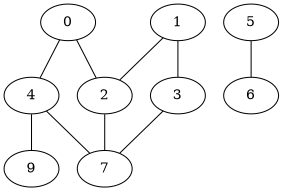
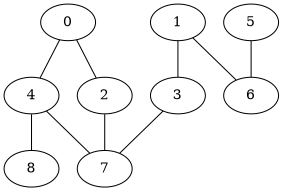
(141, 59) -> (214, 59)
(32, 169) -> (32, 169)
